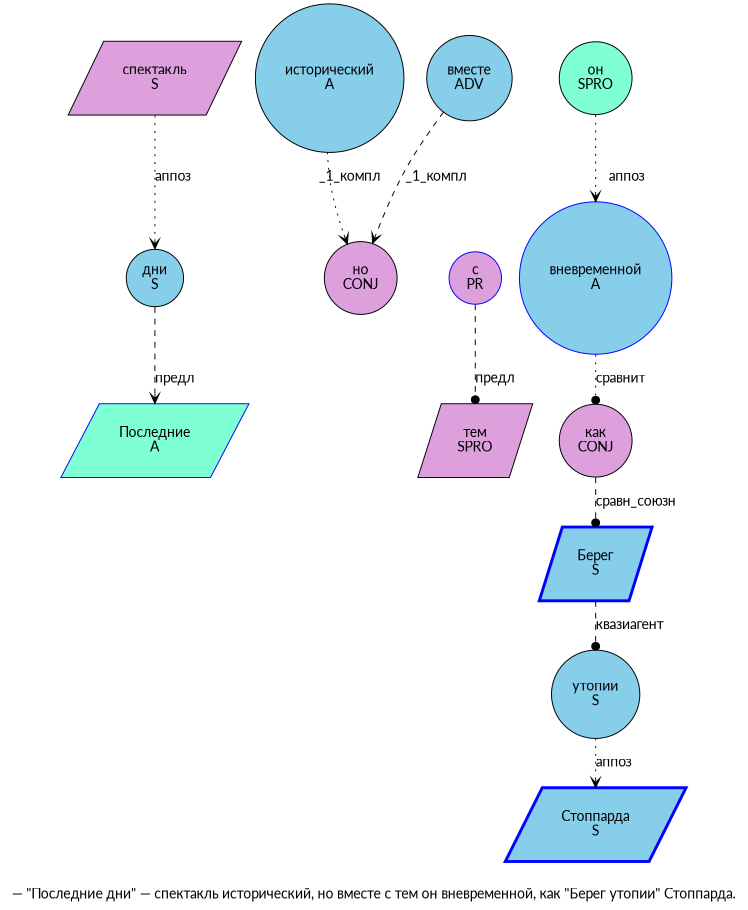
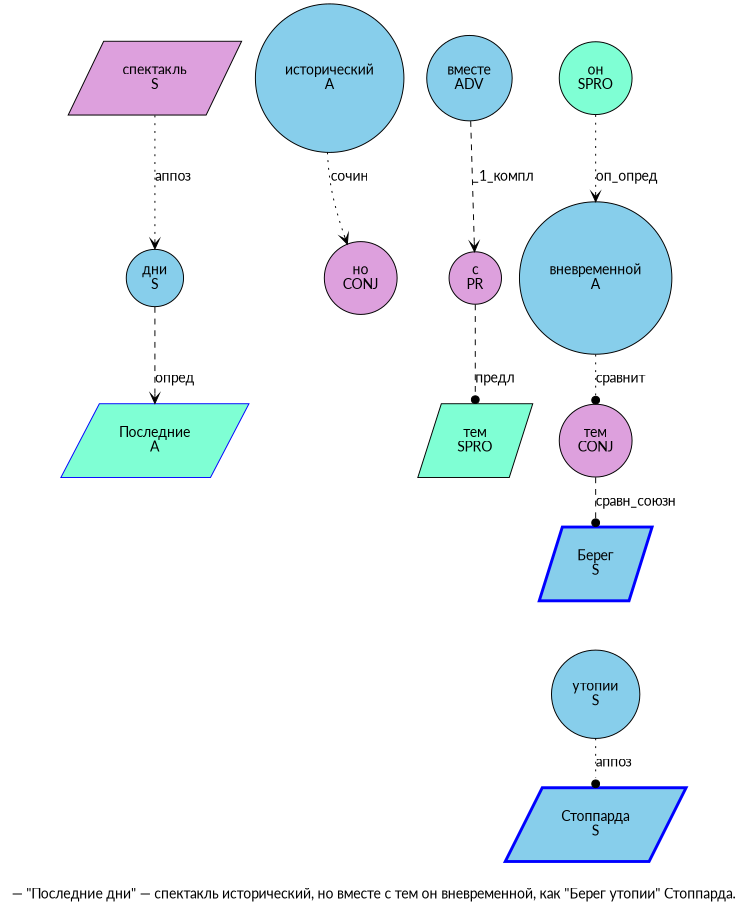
(405, 170) -> (472, 181)
(350, 177) -> (350, 177)
(627, 177) -> (627, 177)
(475, 278) -> (475, 278)
(596, 278) -> (596, 278)
(175, 379) -> (175, 379)
(475, 441) -> (475, 441)
(596, 441) -> (596, 441)
(596, 622) -> none
(596, 758) -> (596, 758)
